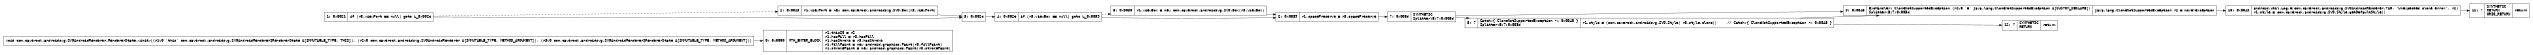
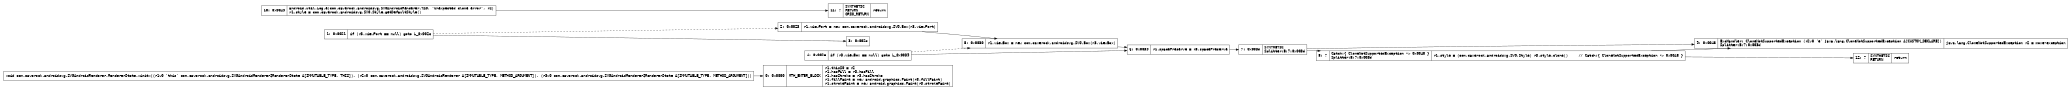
(2220, 11) -> none
(949, 15) -> (958, 35)
(989, 17) -> none
